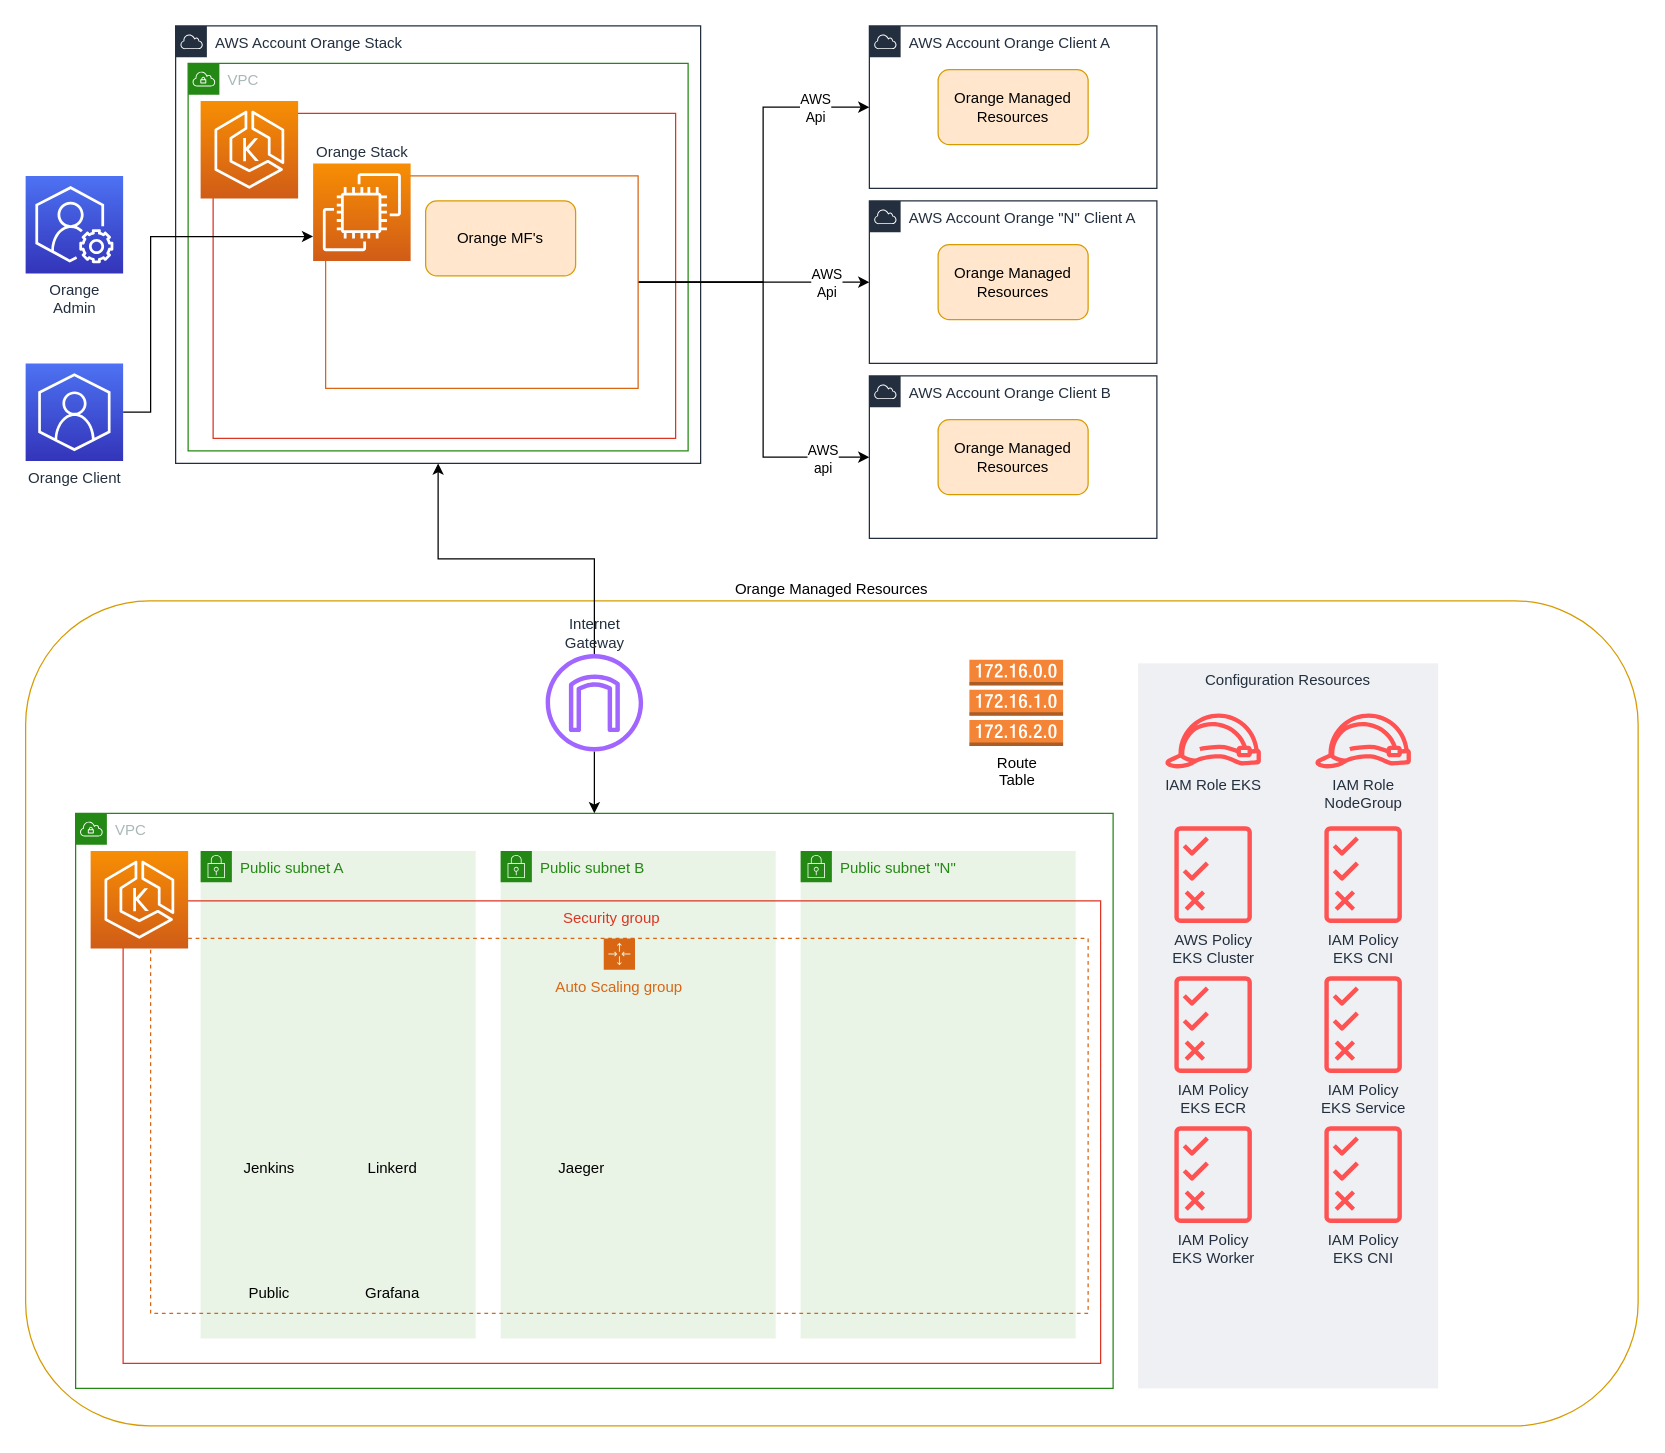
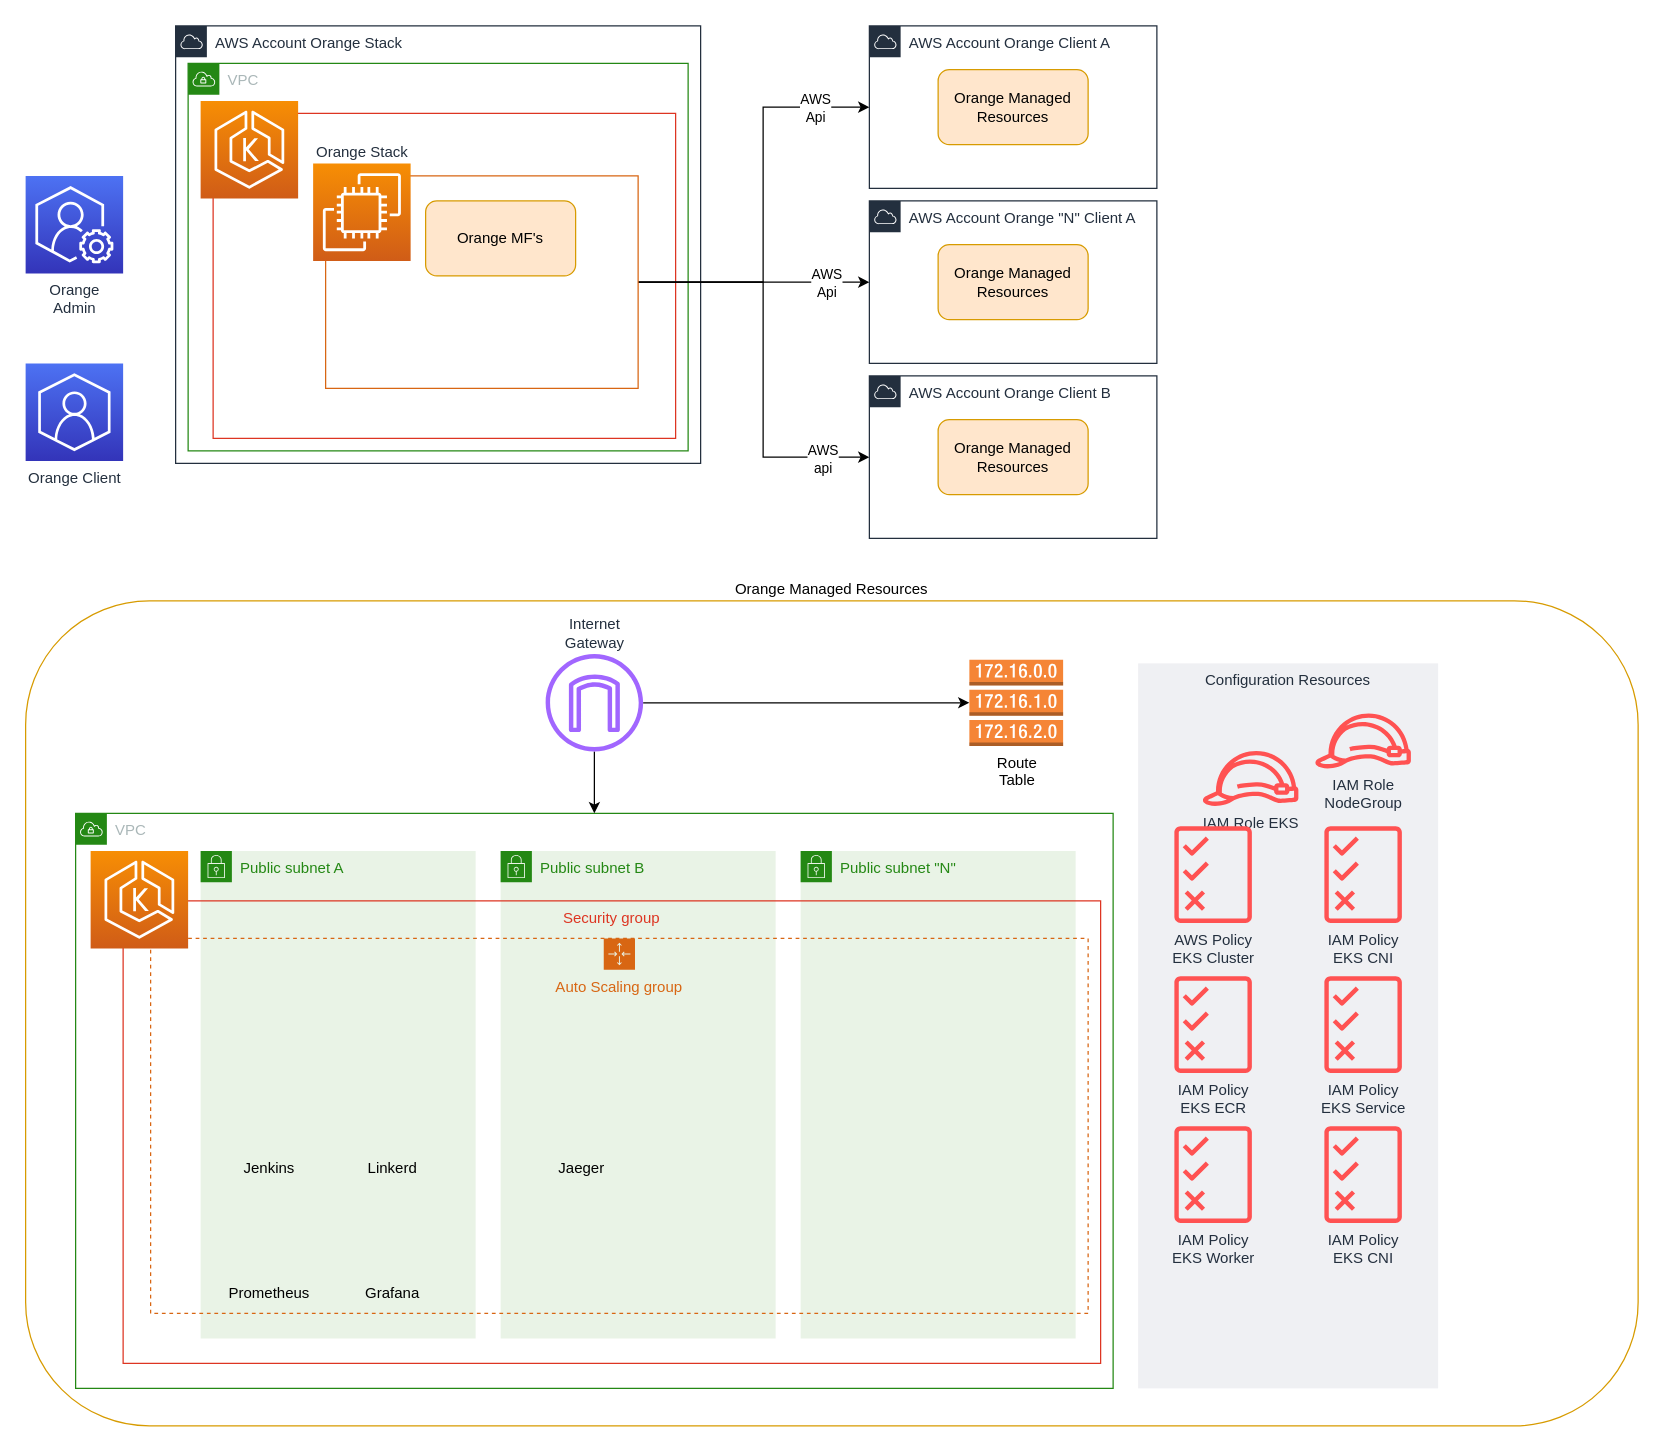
(151, 260) -> none
(520, 559) -> (802, 703)
(1213, 741) -> (1251, 778)
(269, 1293) -> (269, 1293)
